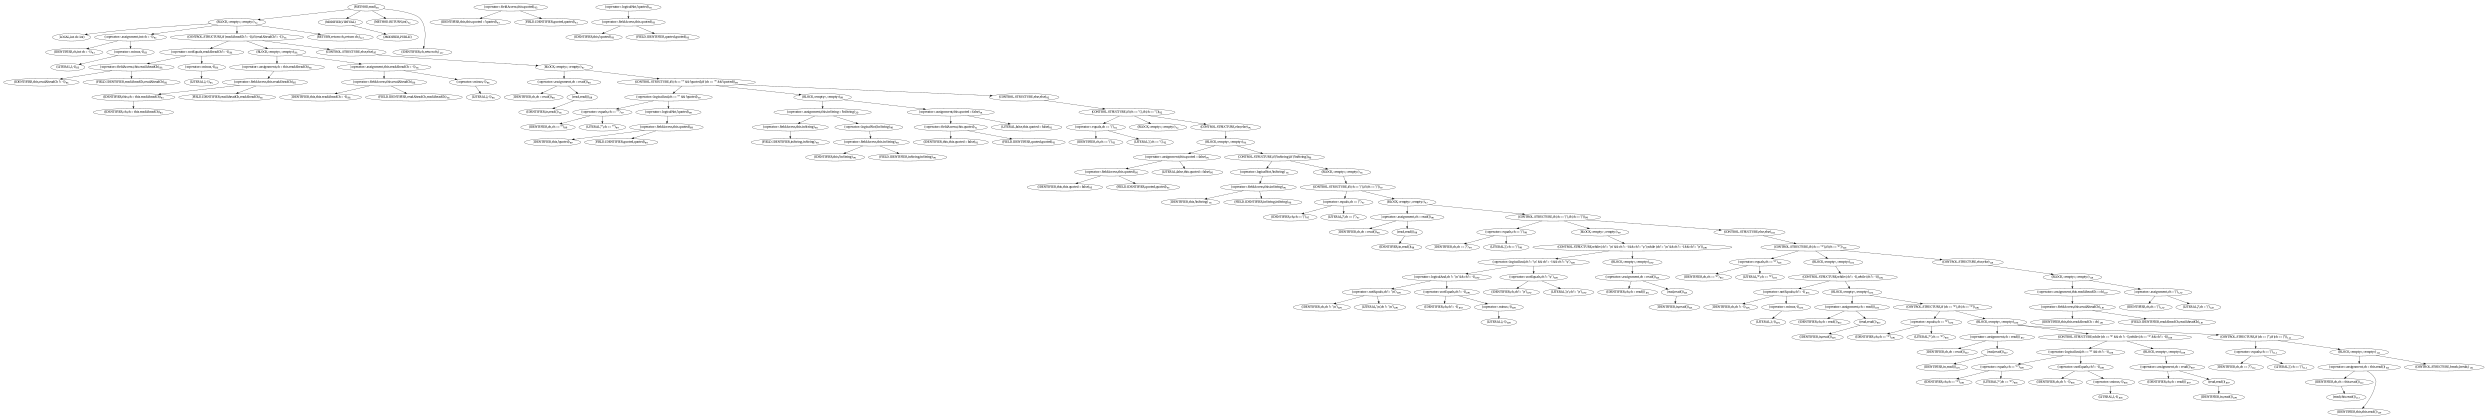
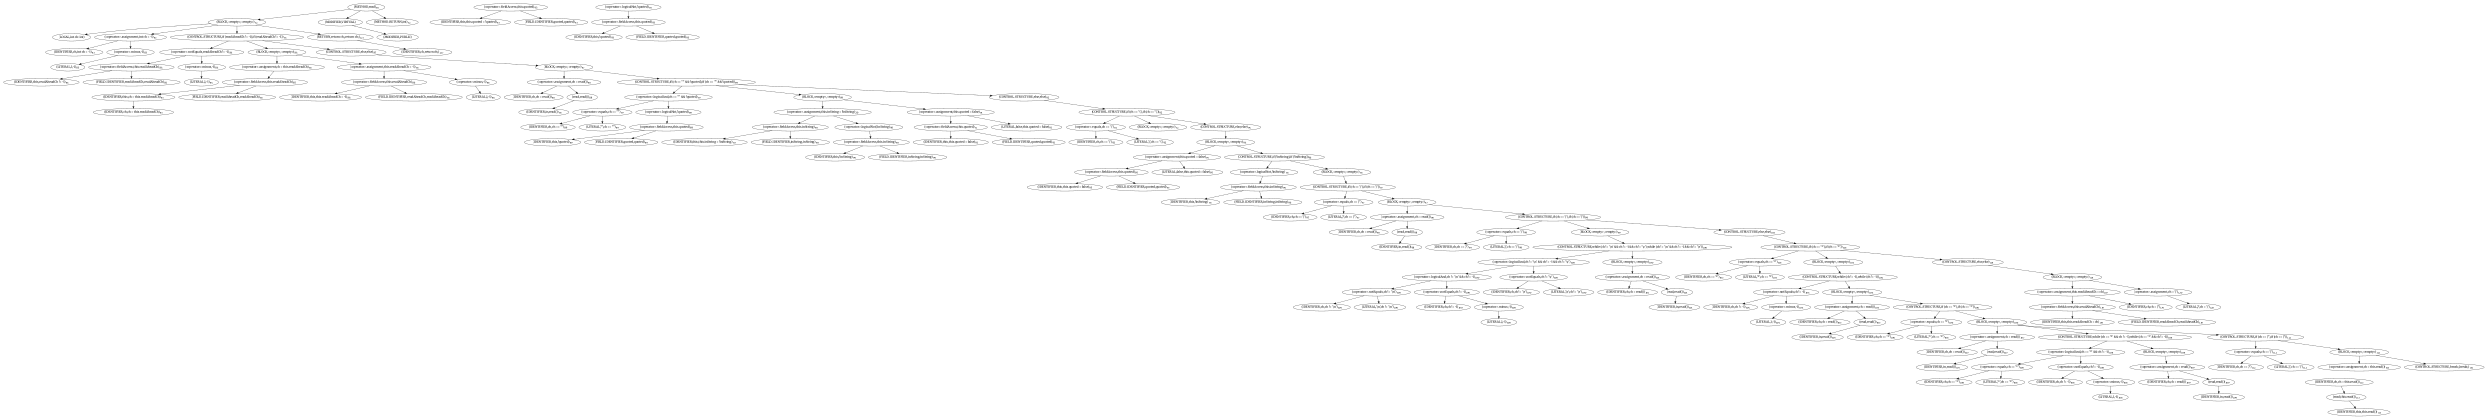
(416, 16) -> (381, 45)
none -> (704, 142)
(2153, 299) -> (2109, 300)
(2162, 307) -> (2162, 307)
(2350, 374) -> none
(2374, 388) -> (2352, 404)
(2379, 412) -> (2379, 412)
